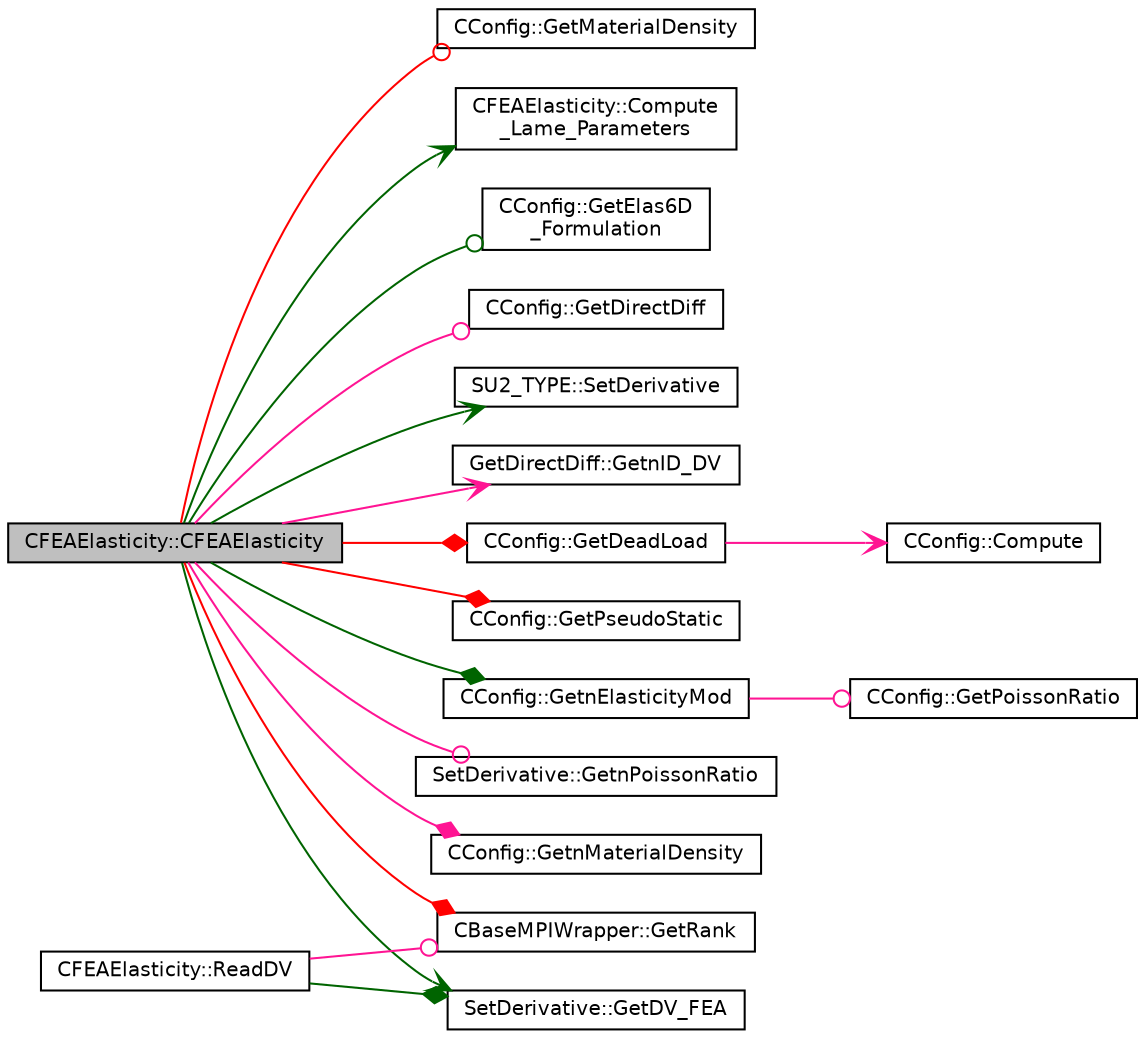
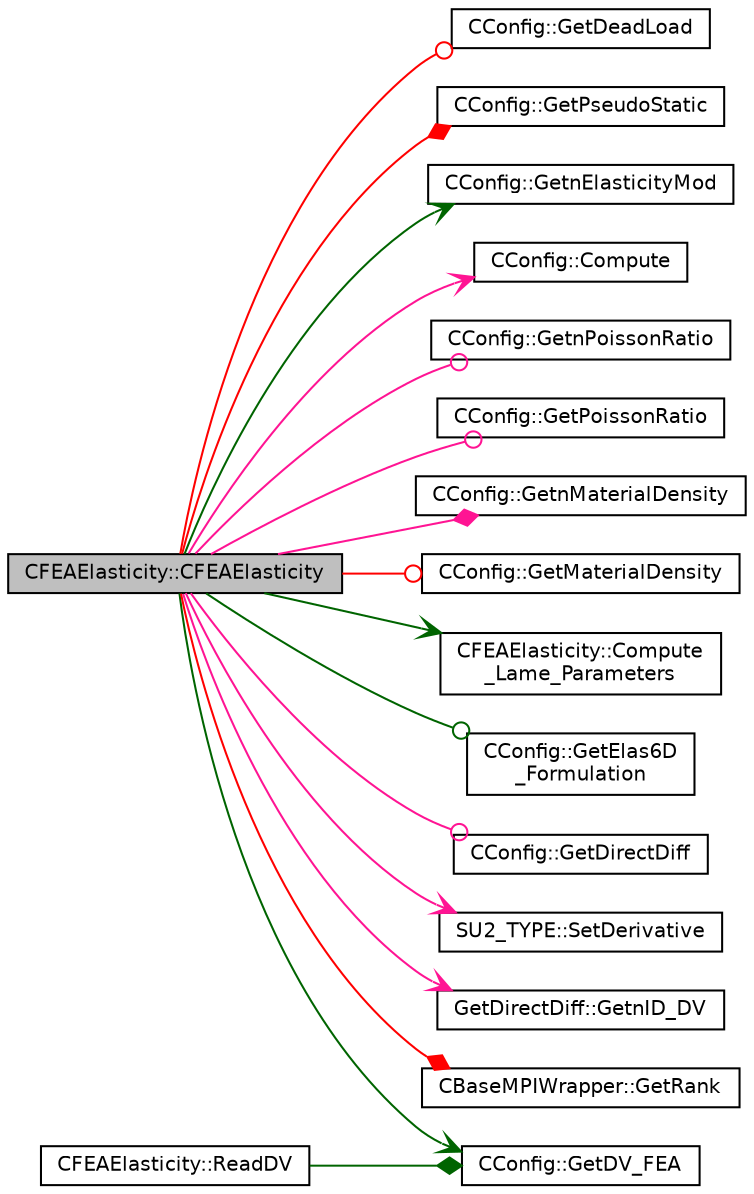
(334, 460) -> (289, 767)
(392, 543) -> (264, 280)
(796, 543) -> (302, 398)
(332, 625) -> (284, 364)
(791, 699) -> (335, 490)
(596, 776) -> (581, 340)
(365, 954) -> none
(596, 1010) -> (581, 1166)
